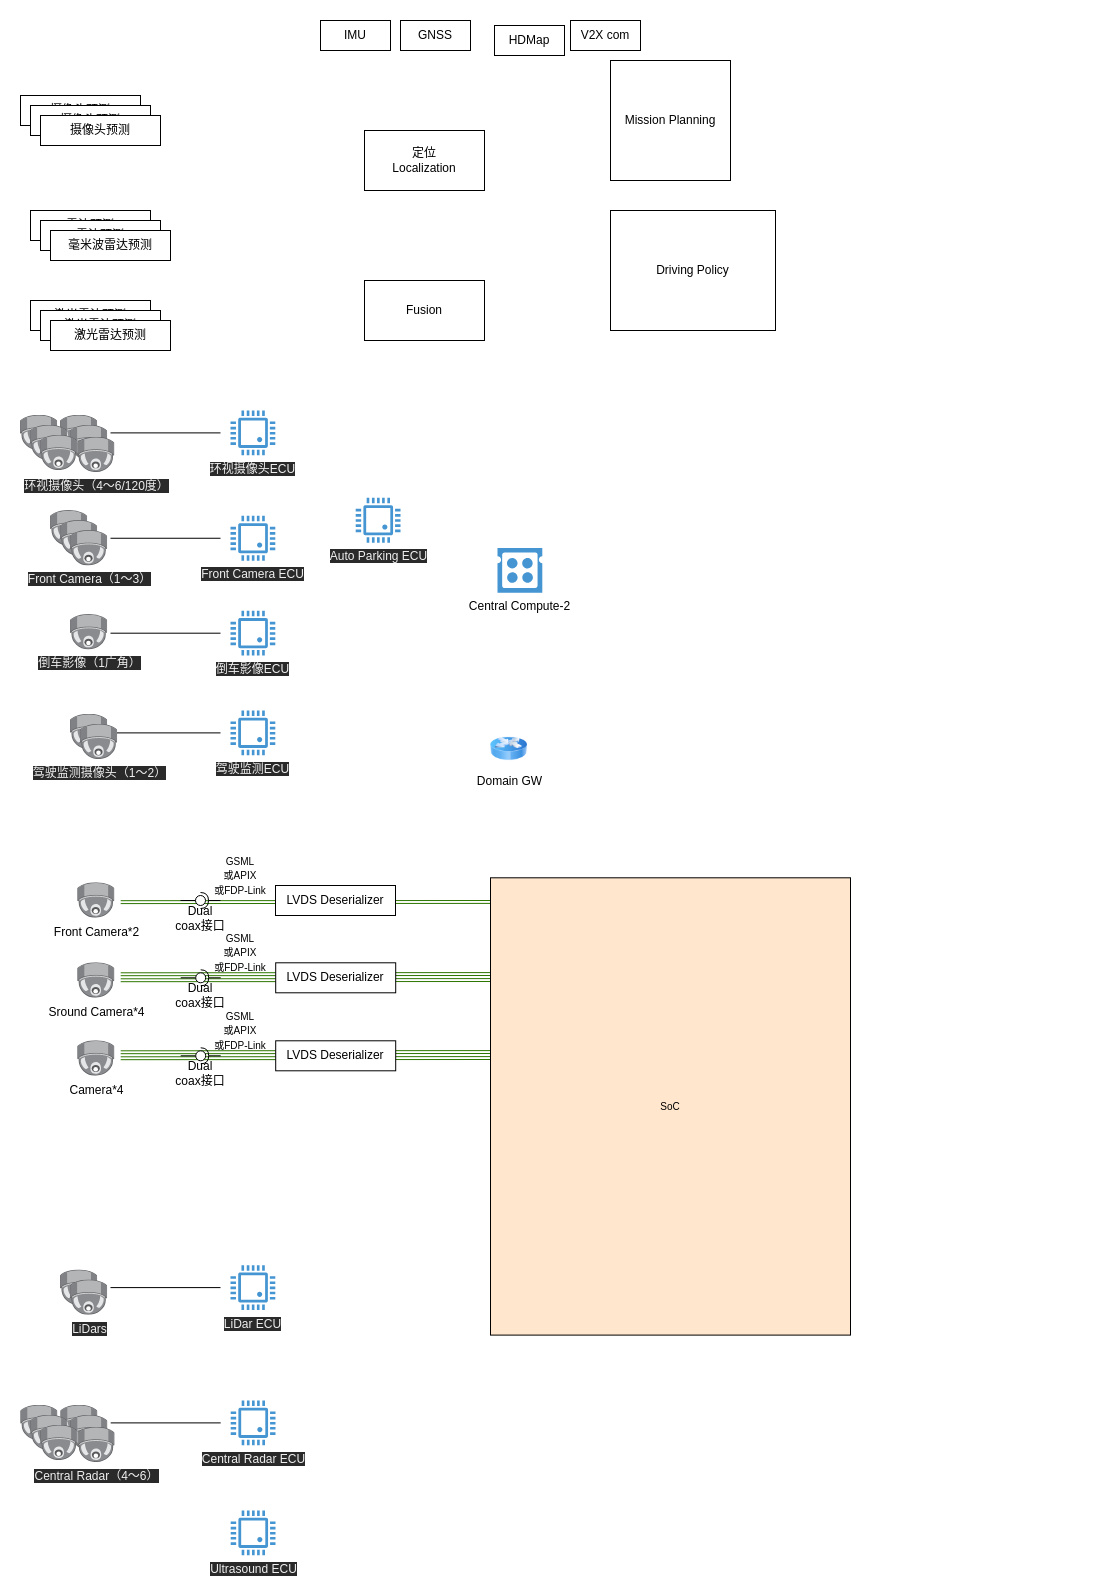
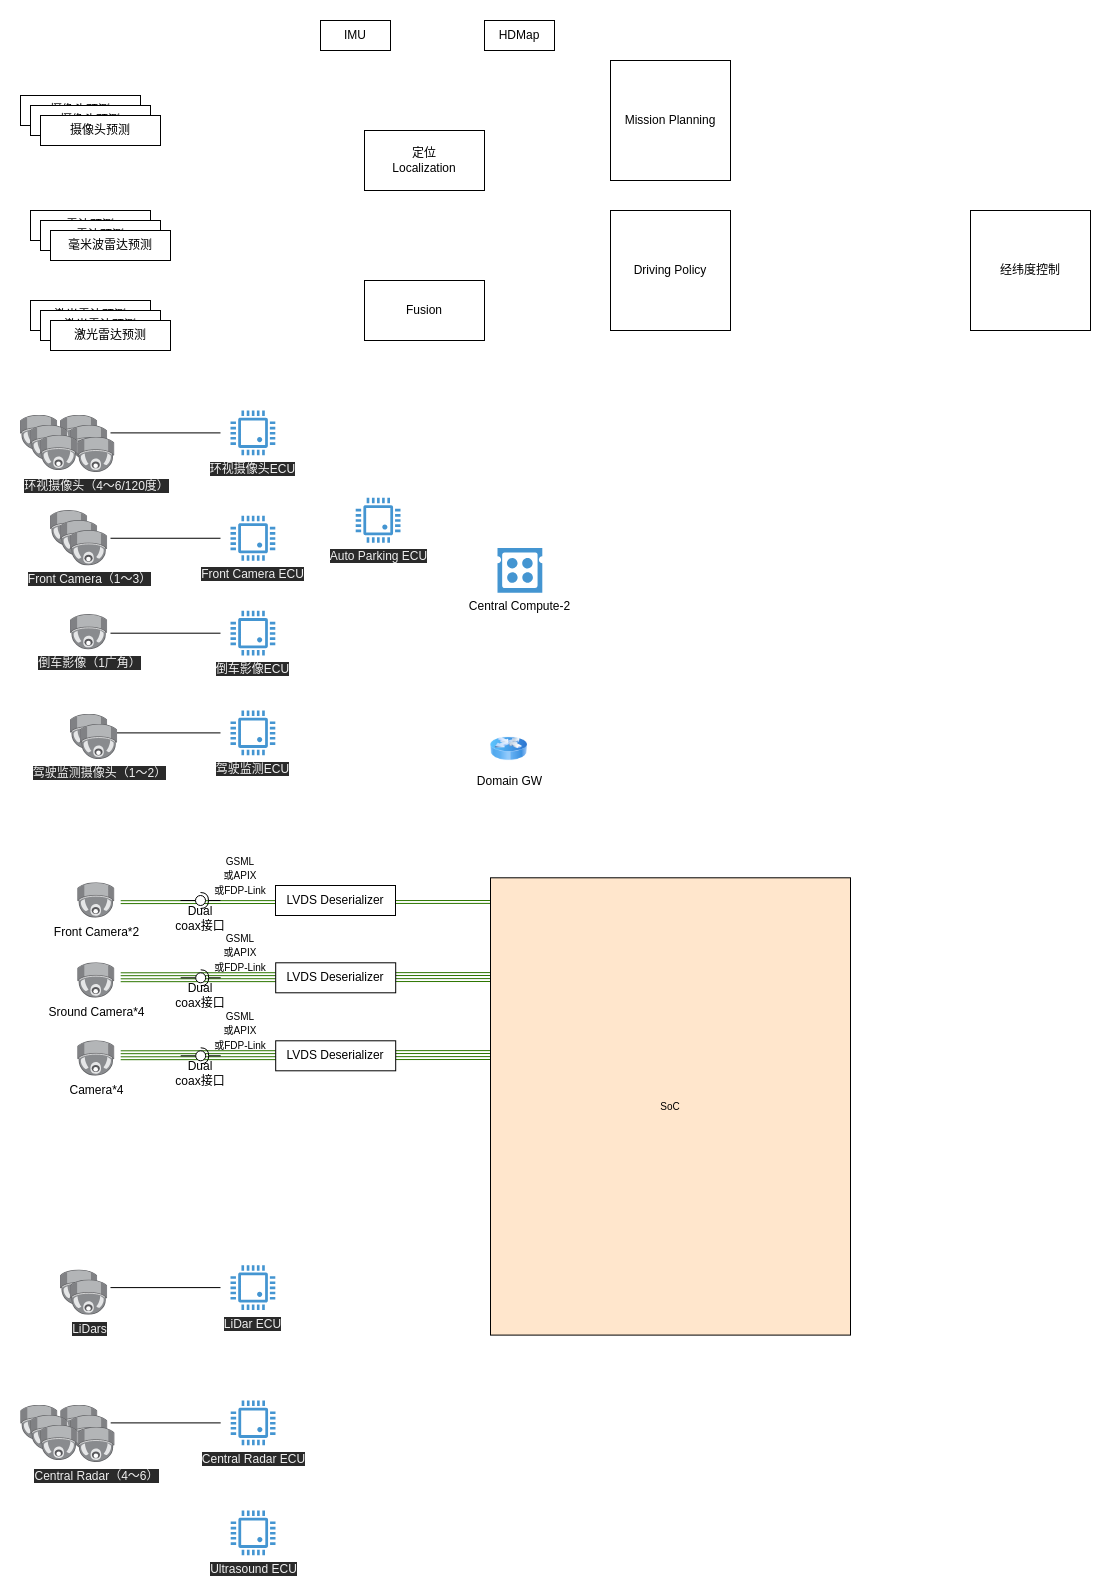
(436, 36) -> none
(606, 36) -> none
(530, 41) -> (520, 36)
(693, 271) -> (671, 271)
none -> (1031, 271)
